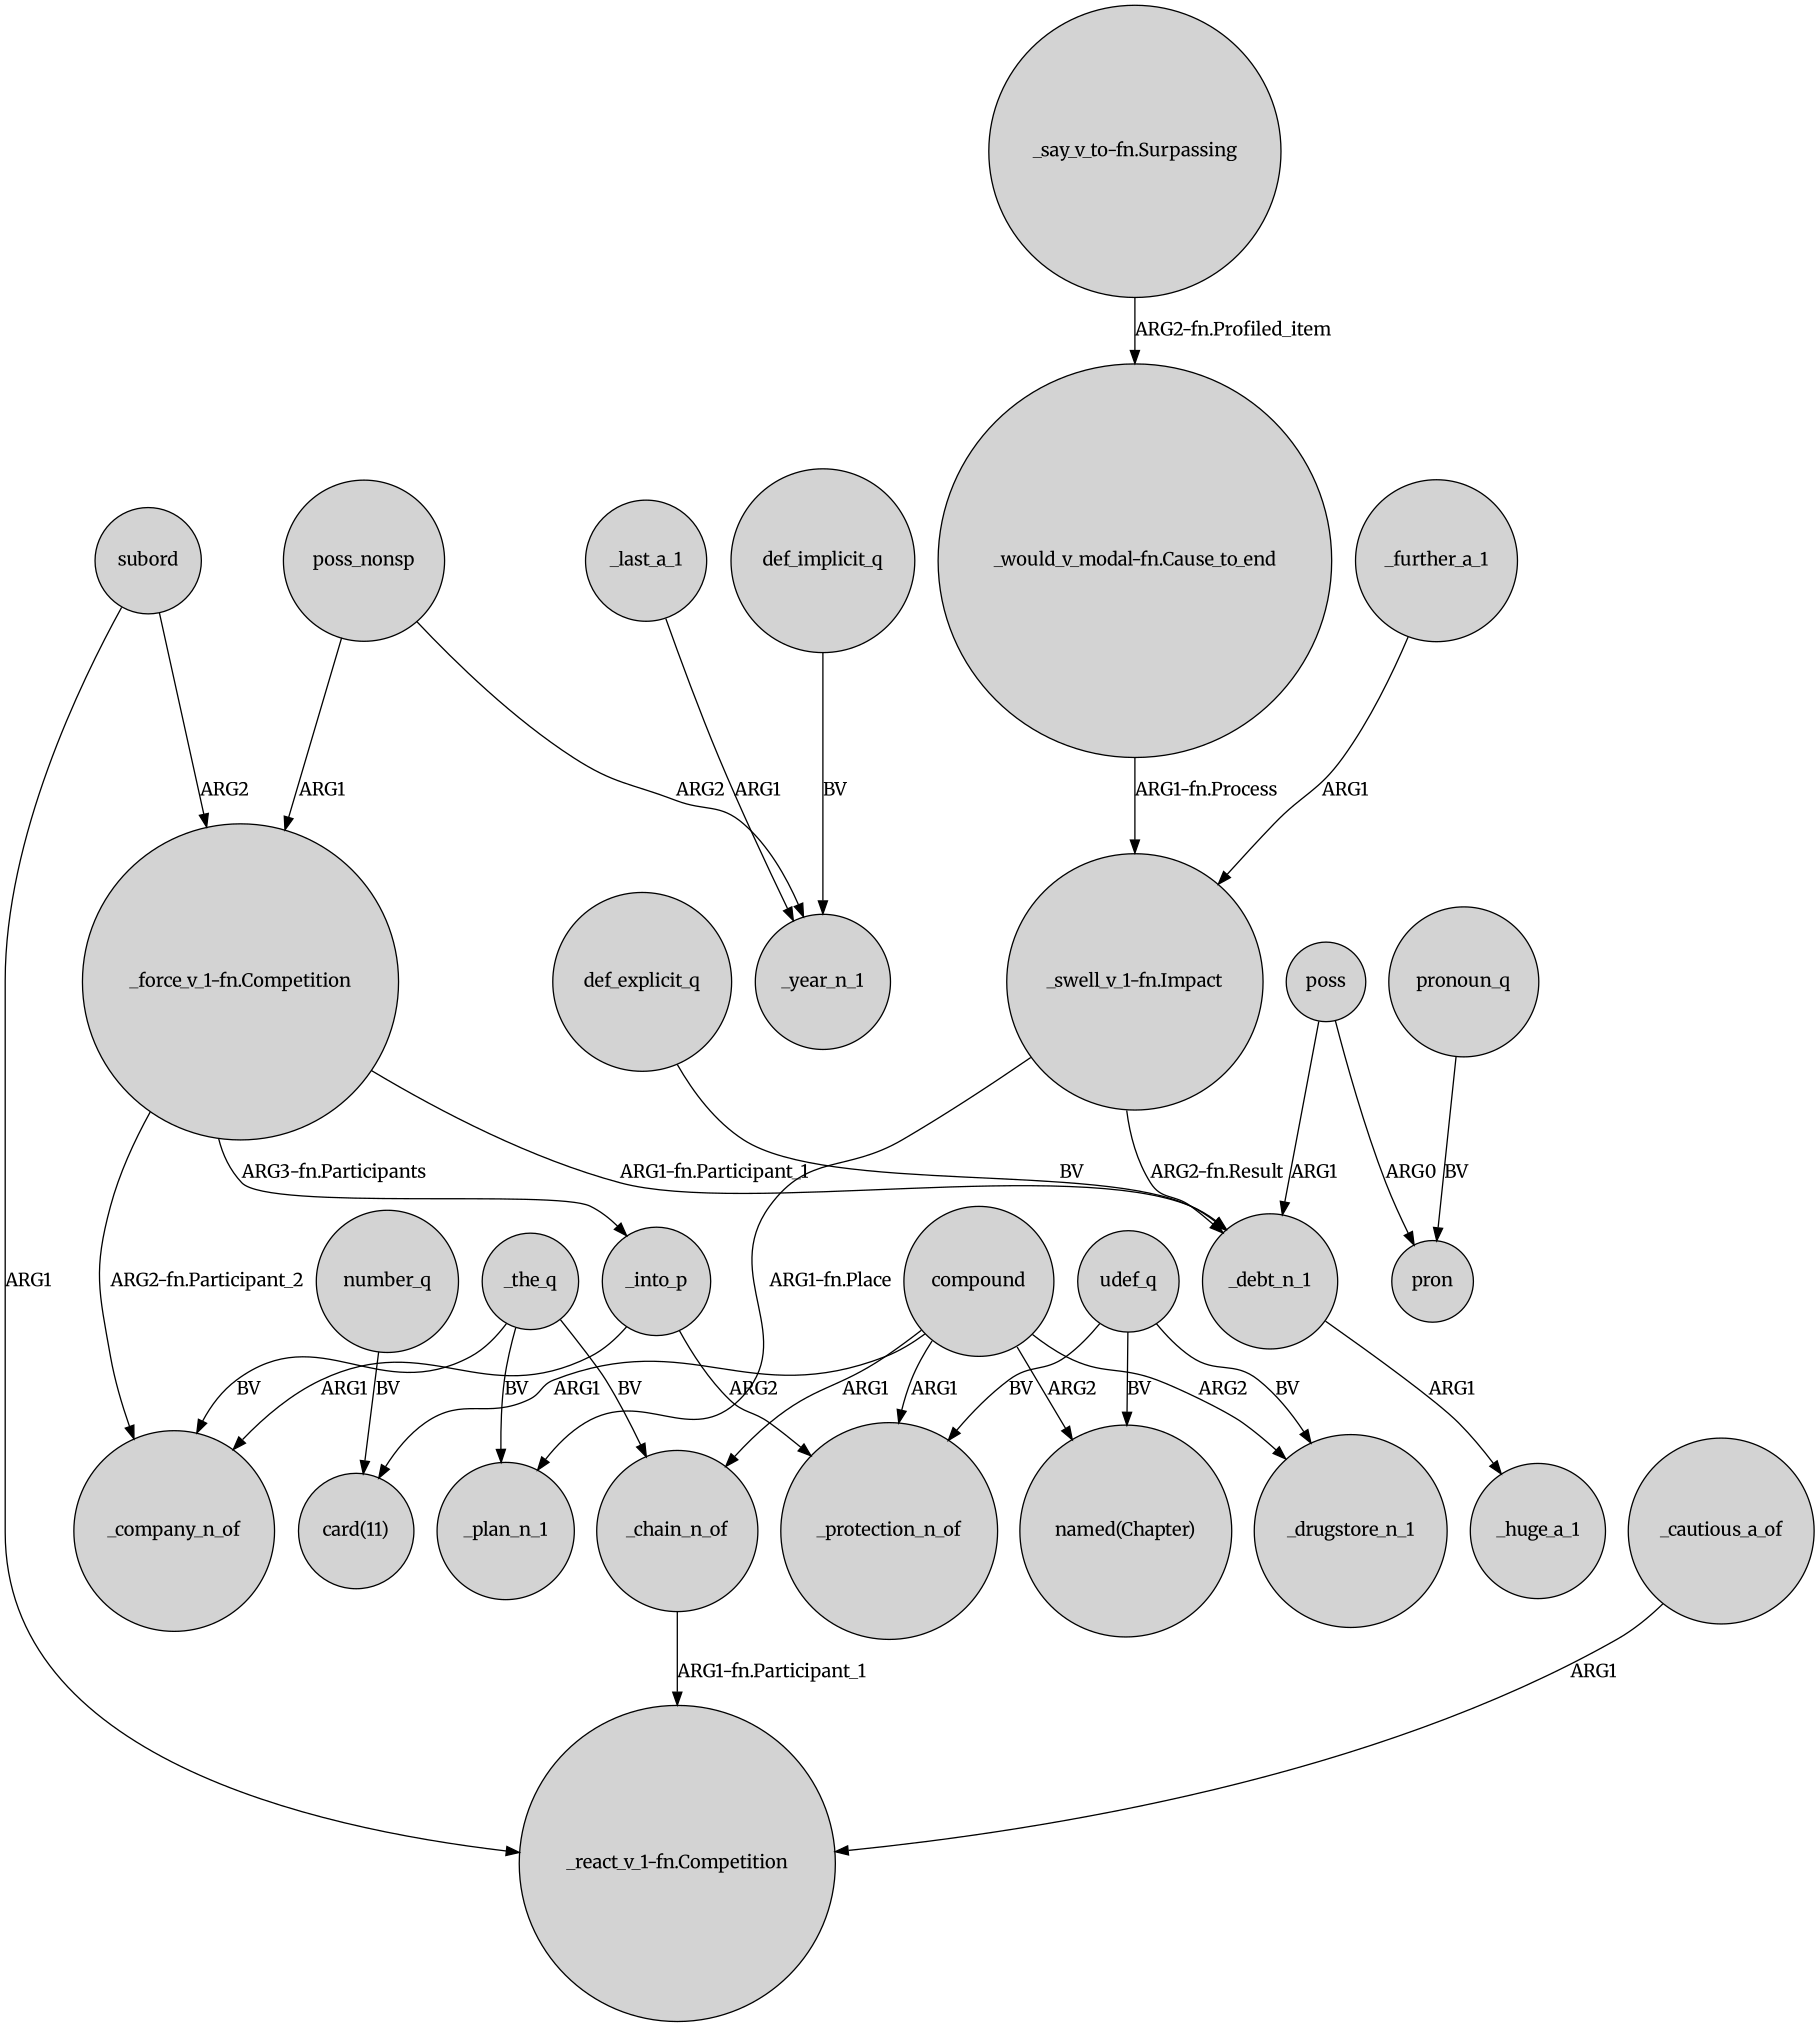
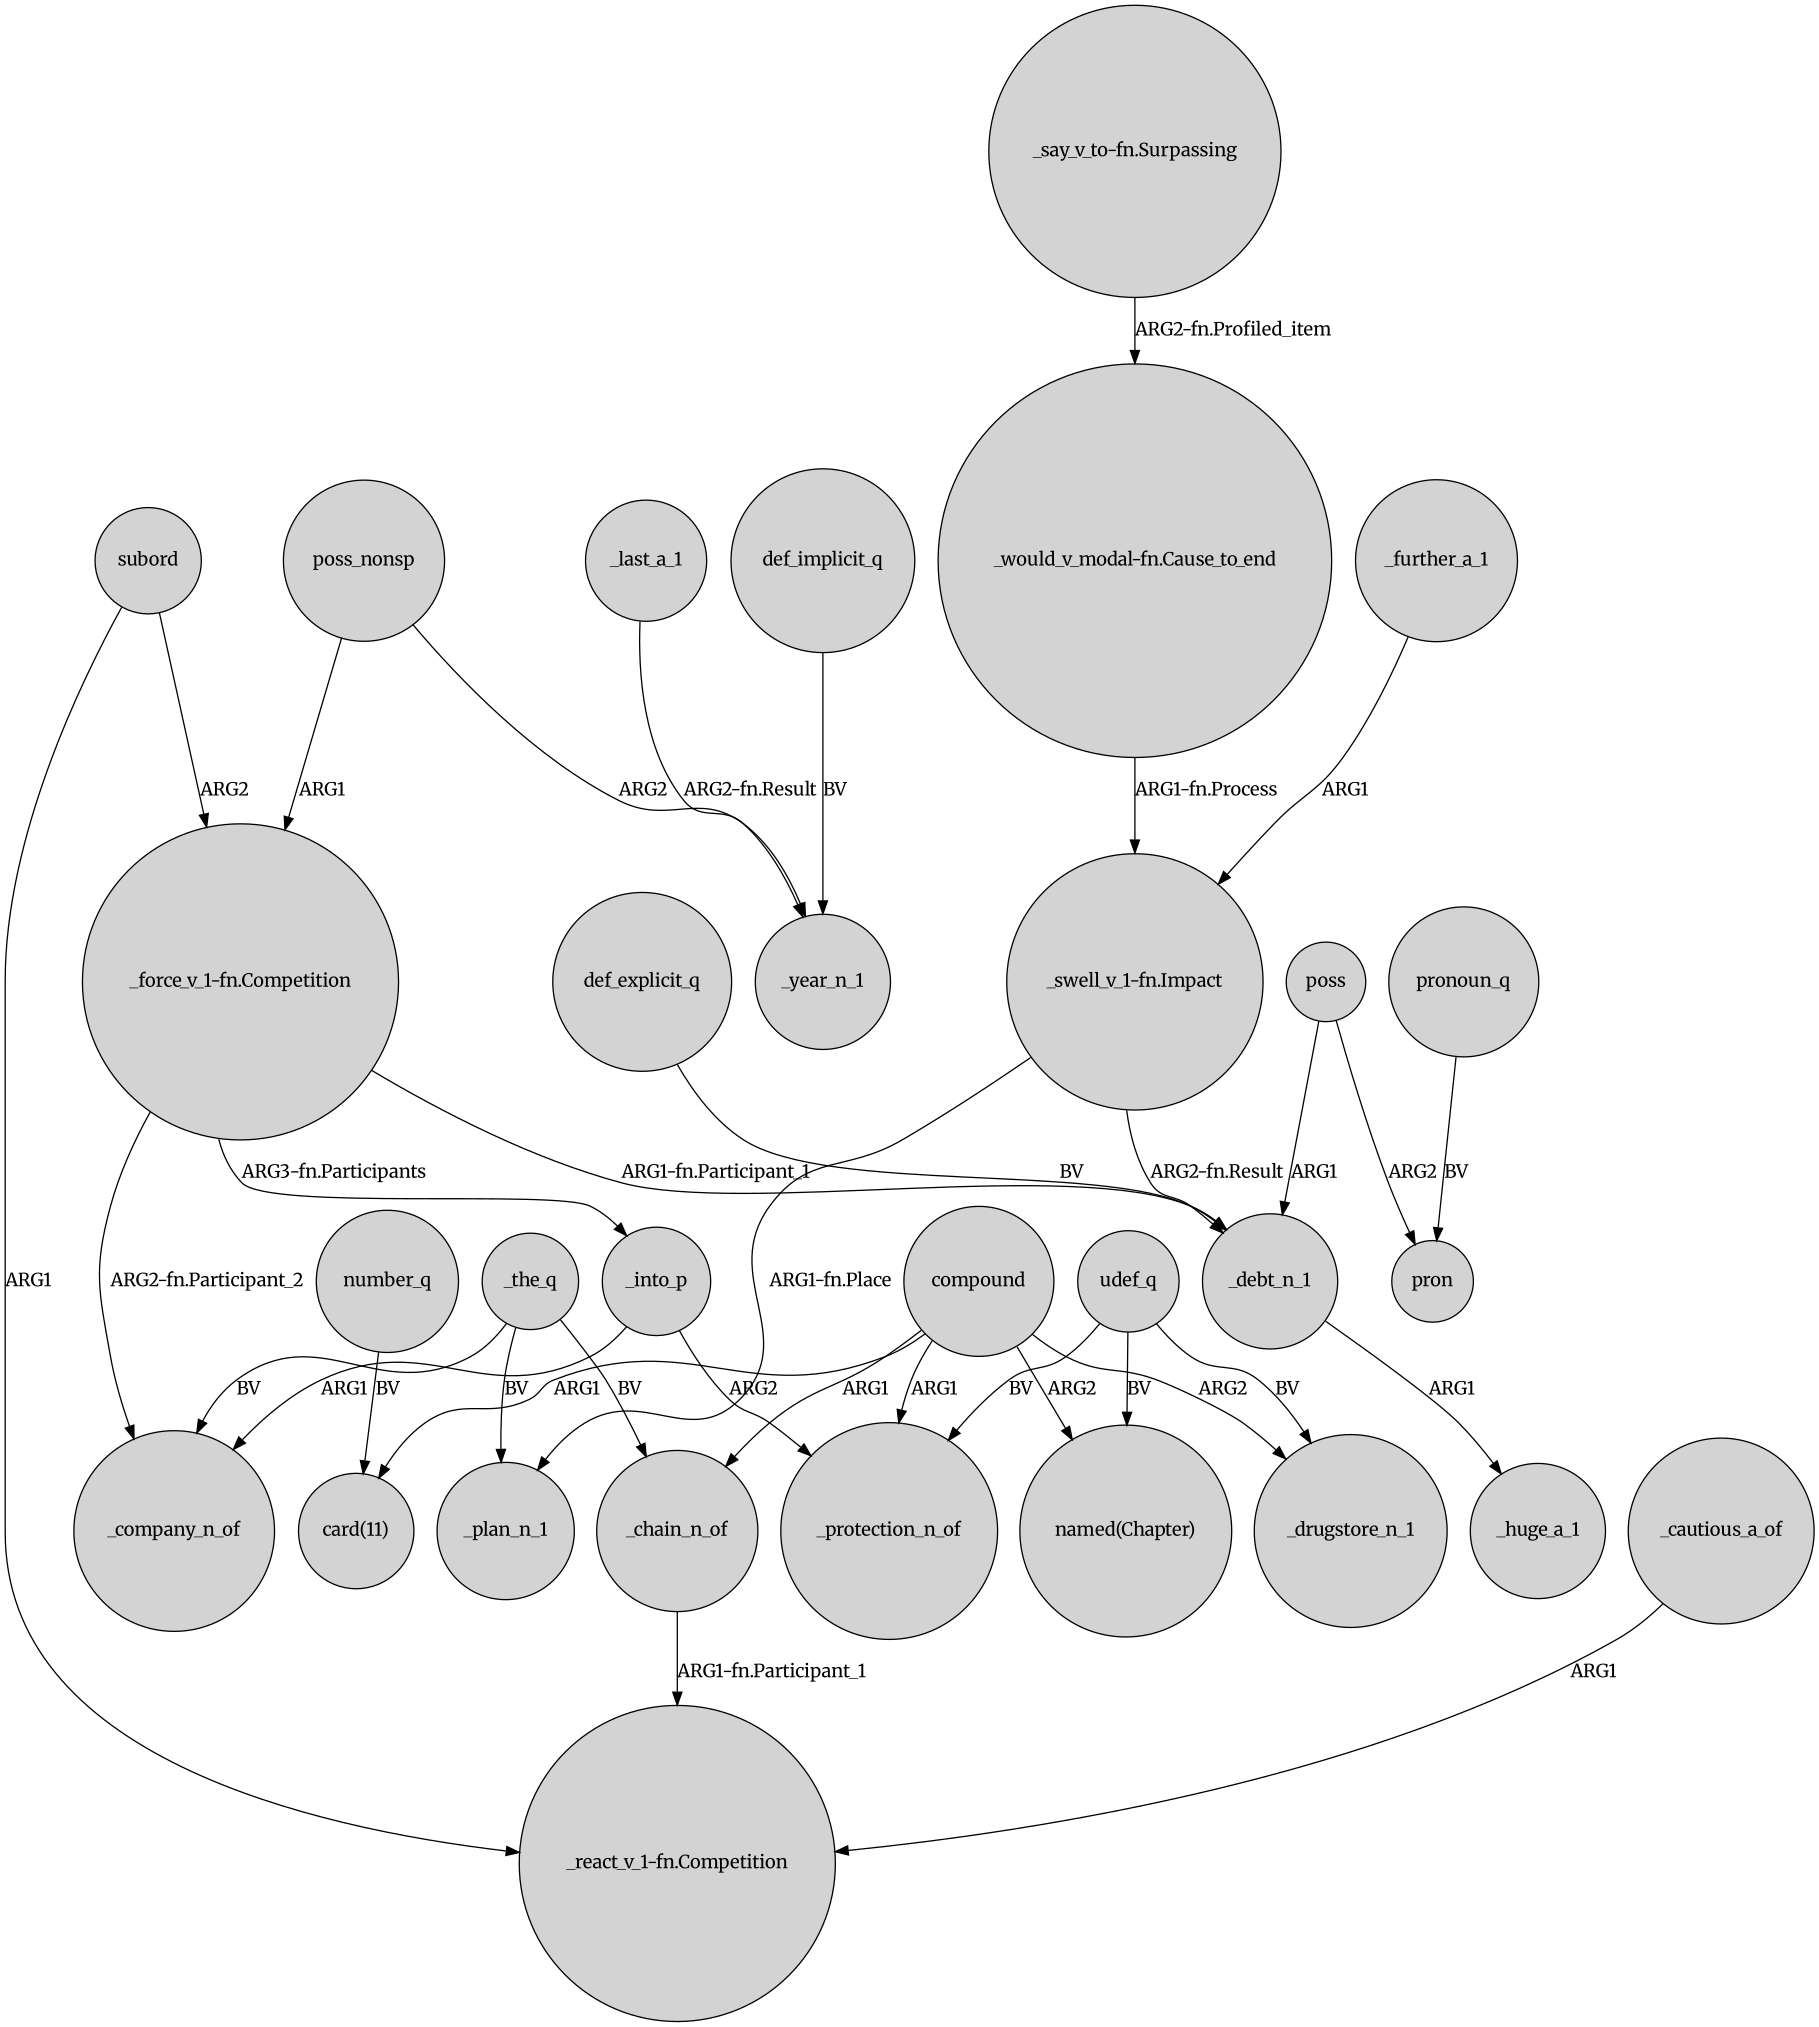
(758, 791) -> (751, 791)
(1412, 1173) -> (1413, 1173)
